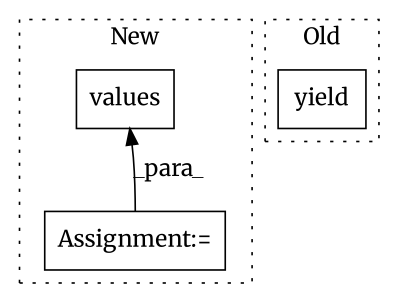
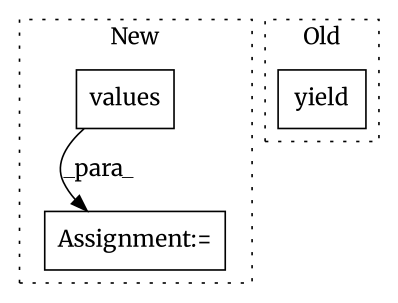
(135, 178) -> (61, 162)
